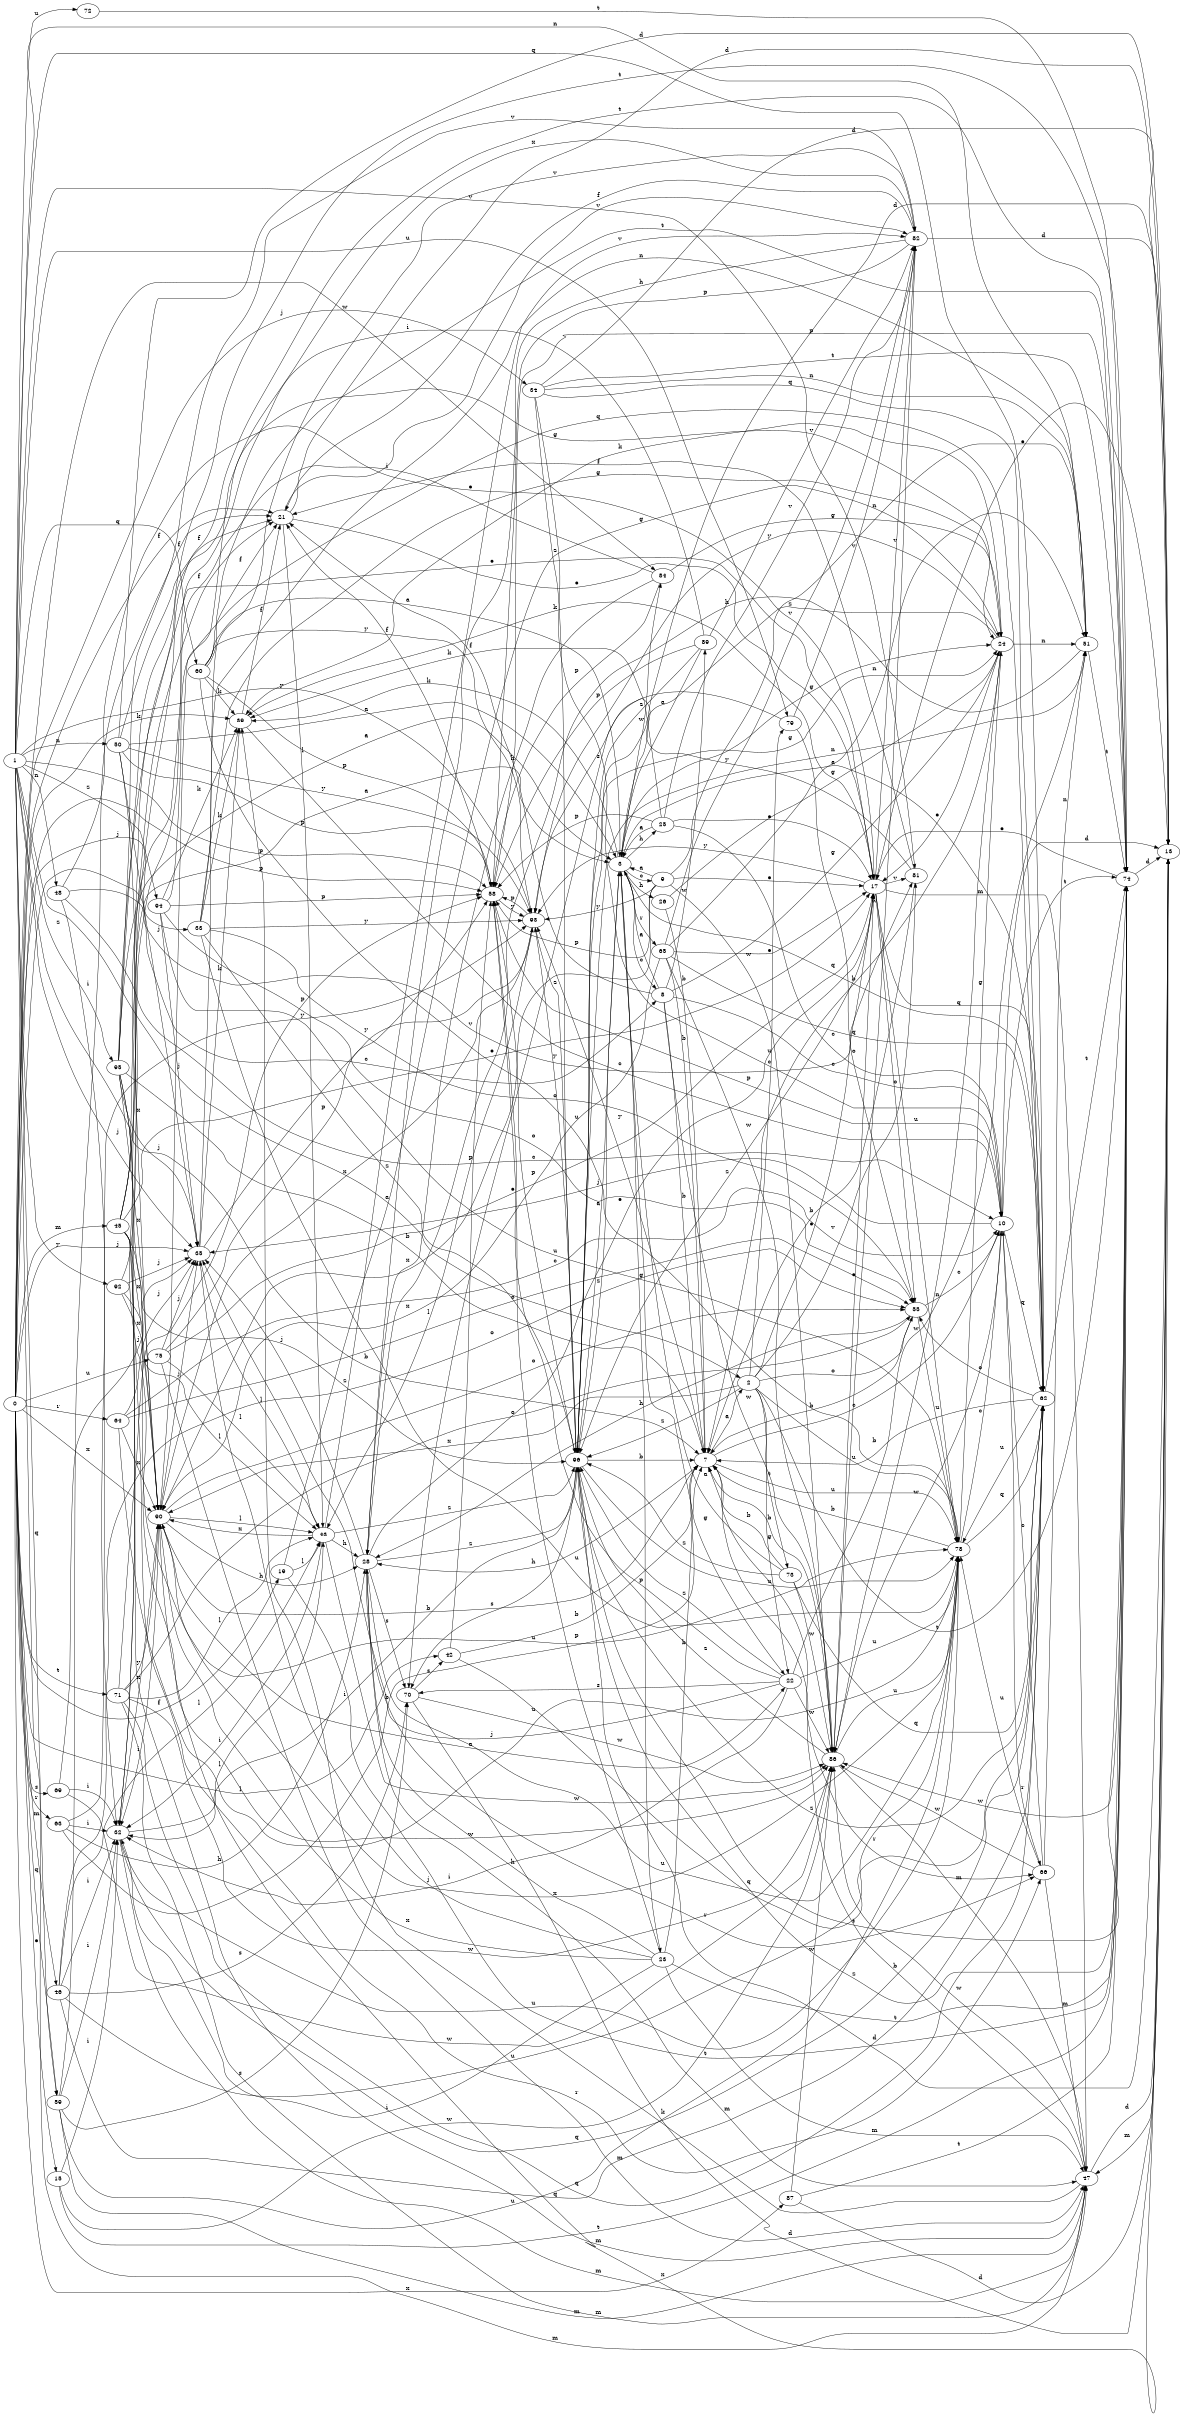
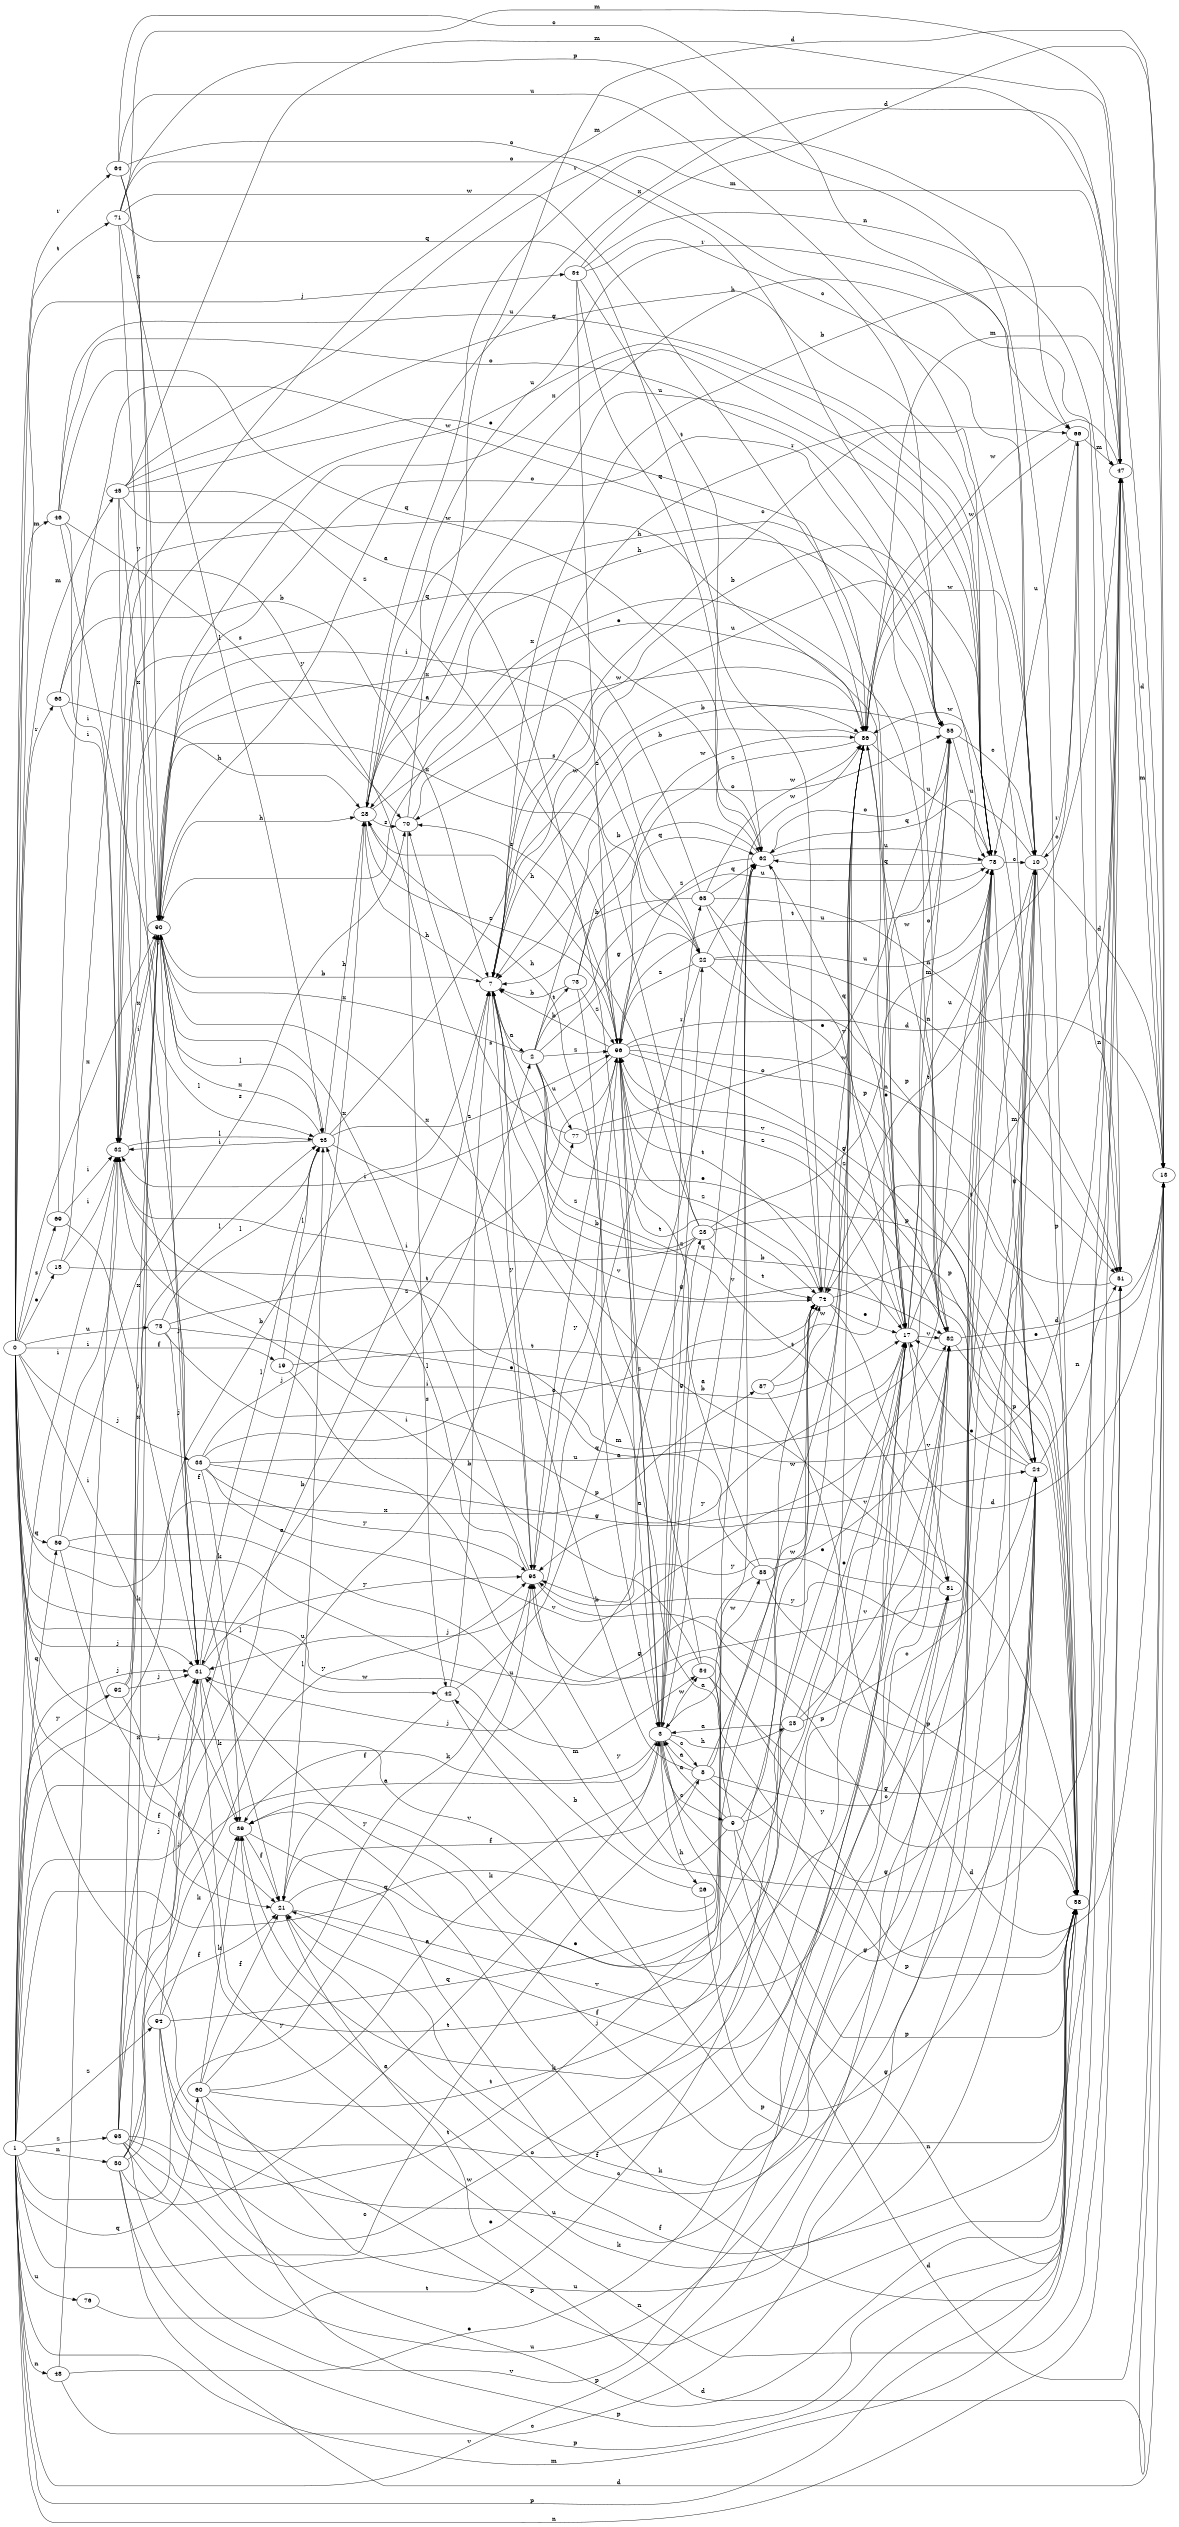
(88, 11) -> (88, 2301)
(706, 642) -> (763, 1573)
(790, 723) -> (576, 1136)
(572, 826) -> none
(321, 1060) -> (393, 2183)
(697, 1178) -> (568, 1806)
(199, 1254) -> (199, 1672)
none -> (24, 1671)
none -> (351, 1783)
